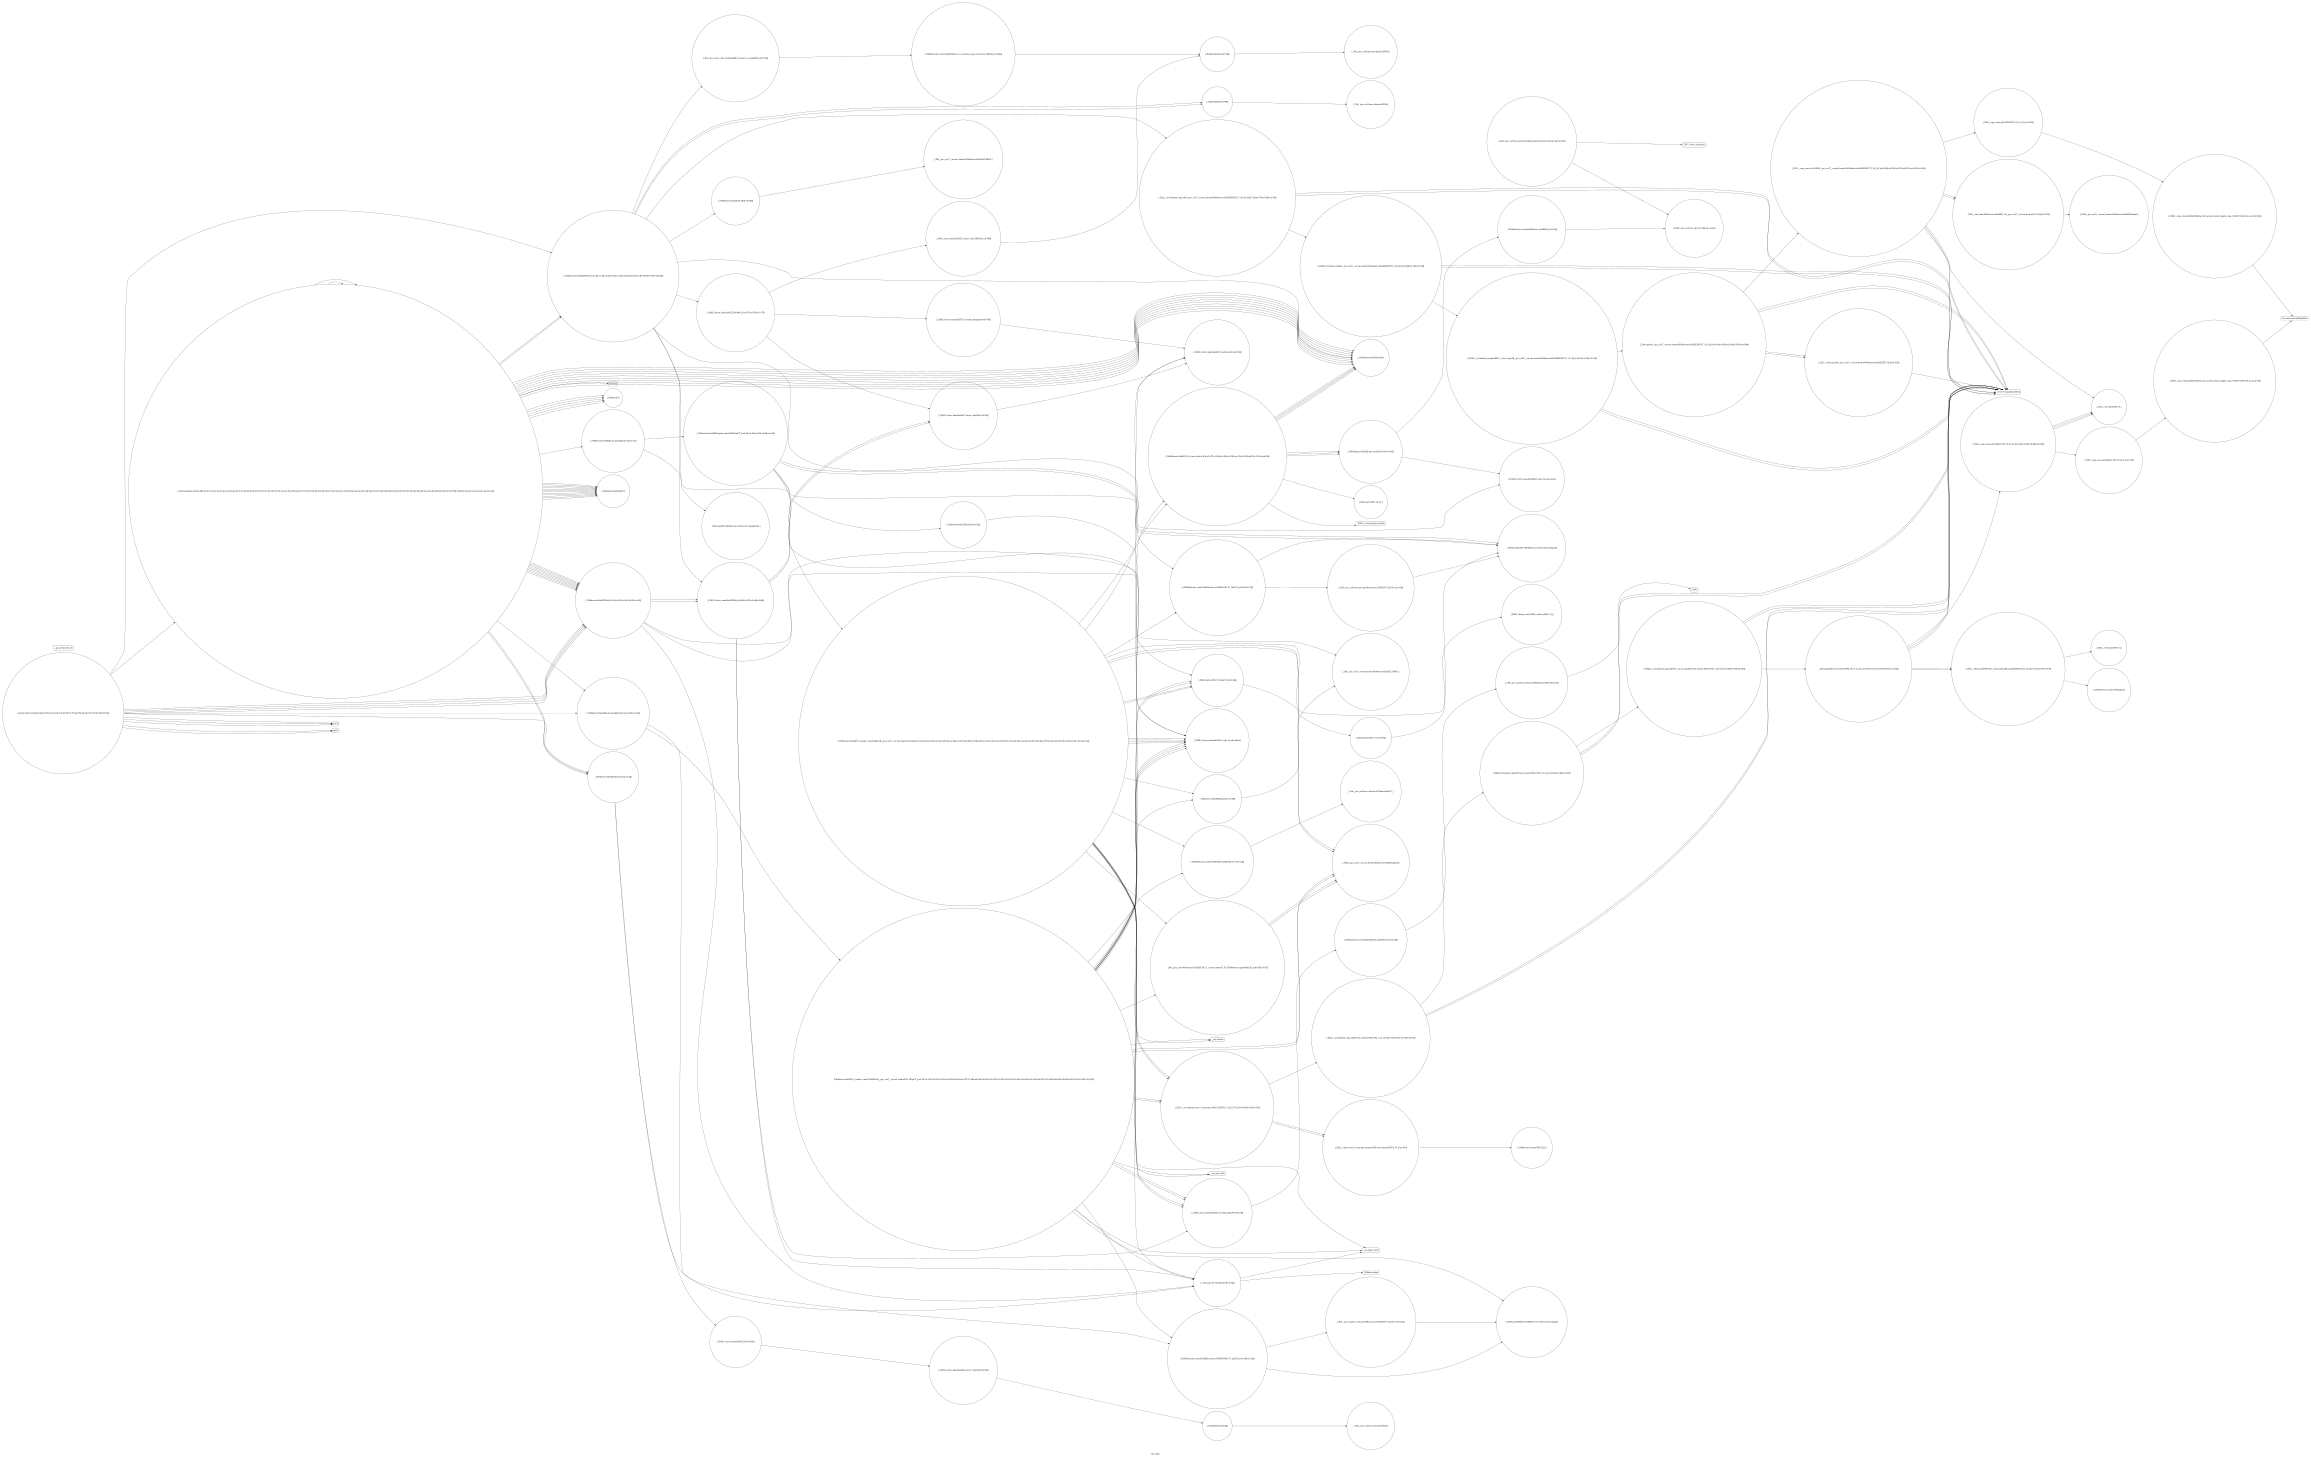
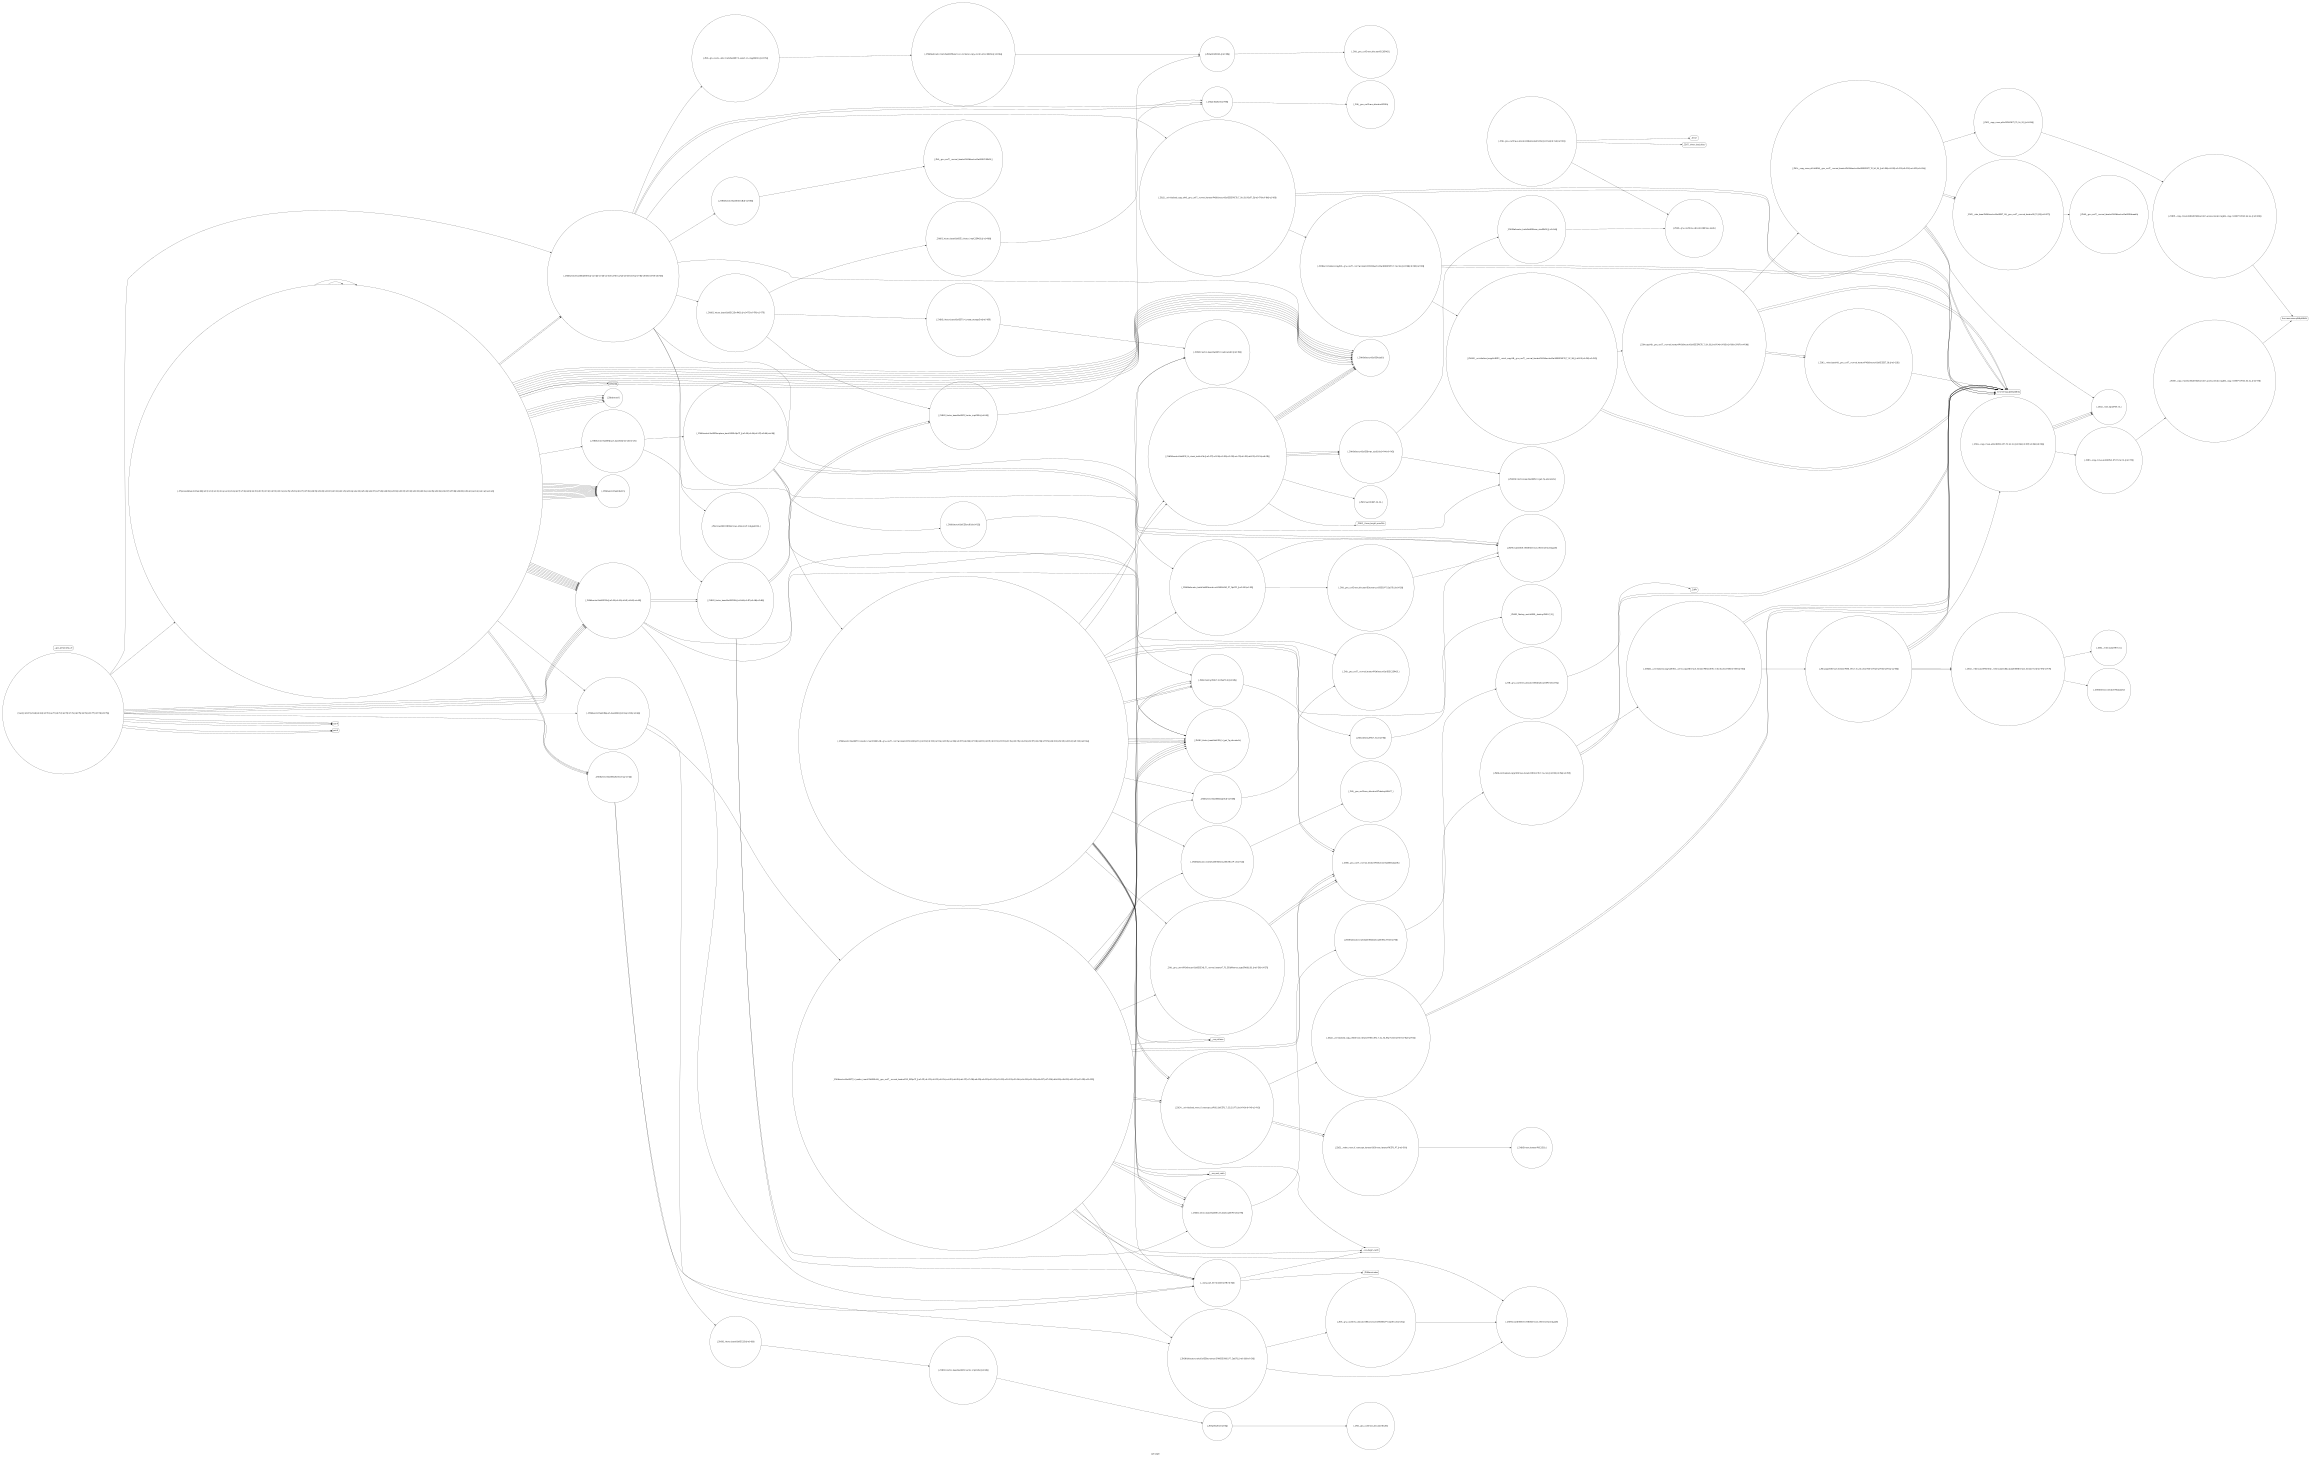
none -> (1694, 138)
(1092, 390) -> (1137, 293)
